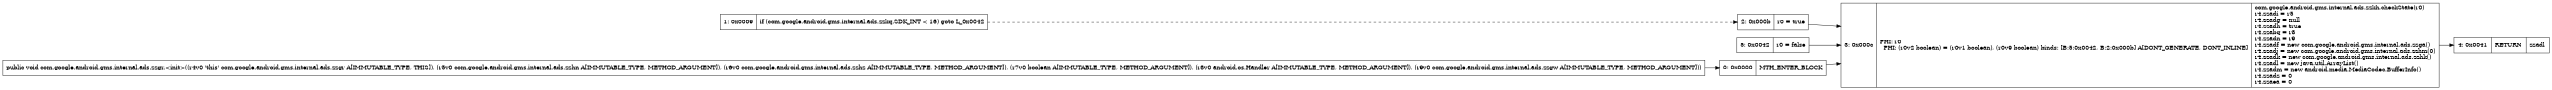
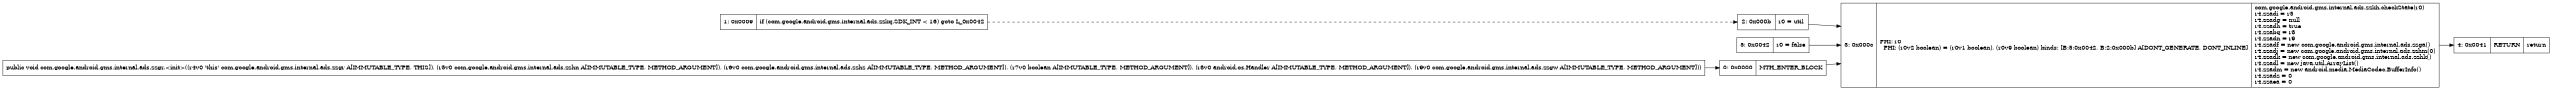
(1791, 22) -> (1791, 22)
(2537, 45) -> (2536, 45)
